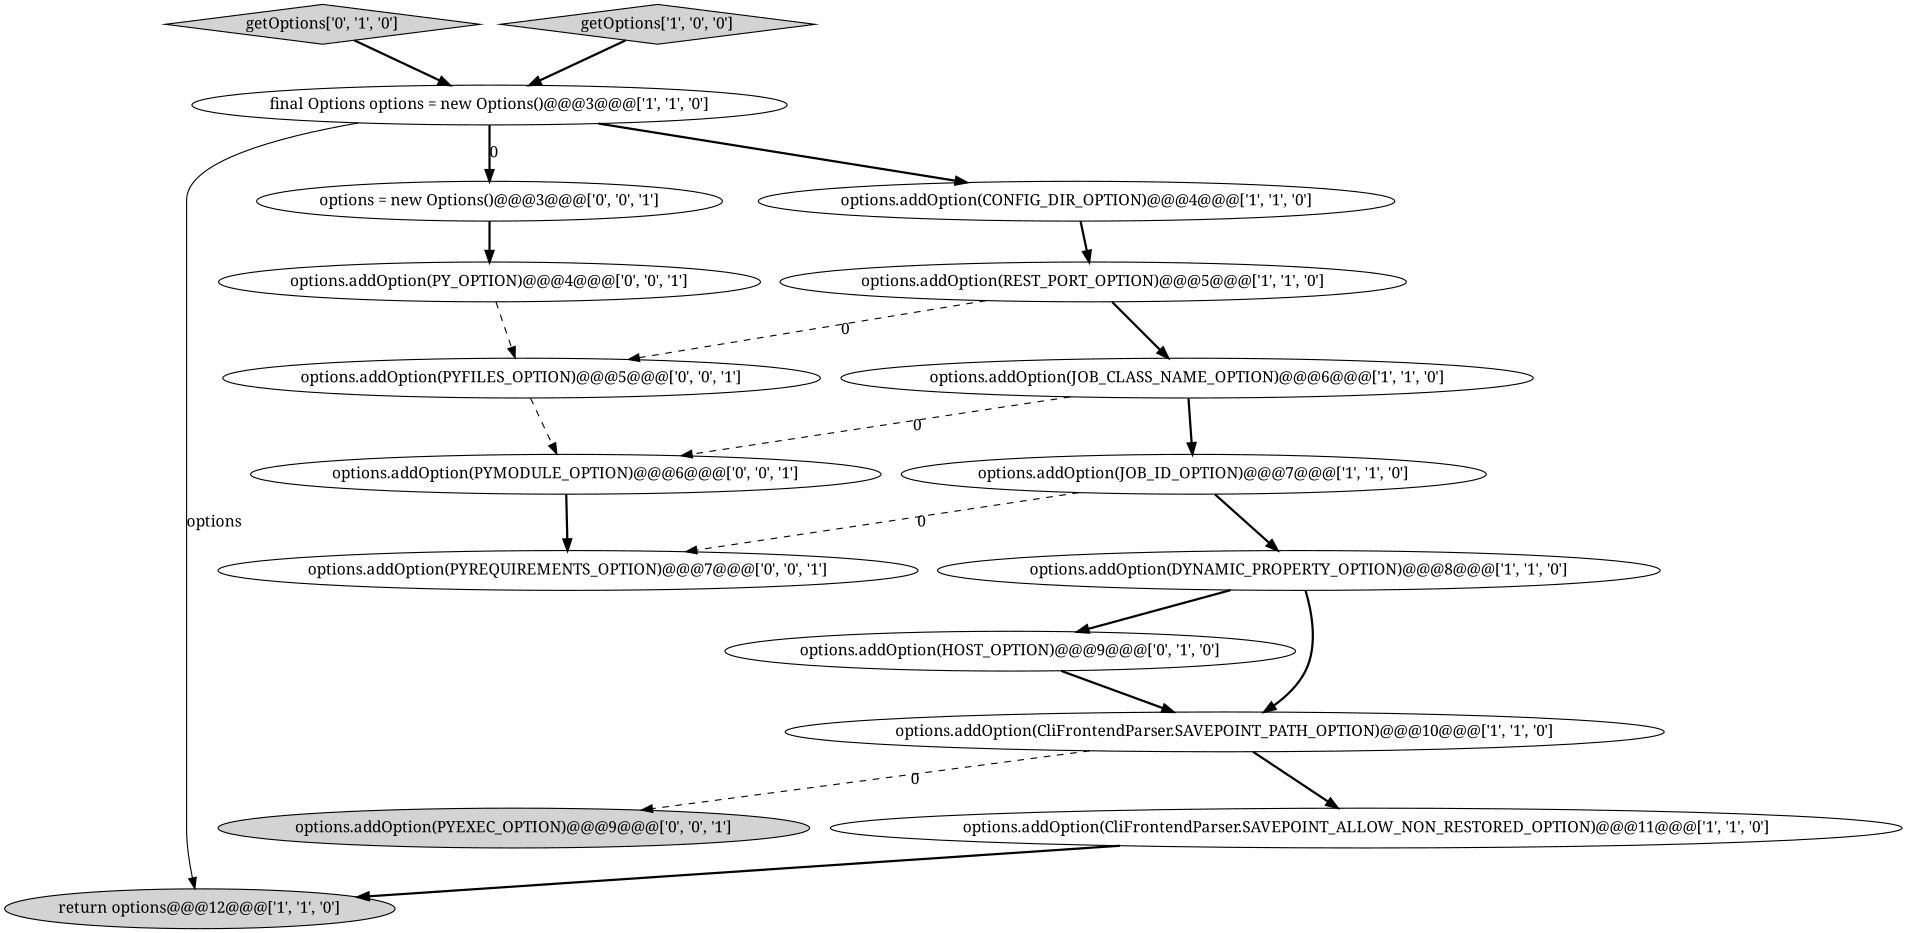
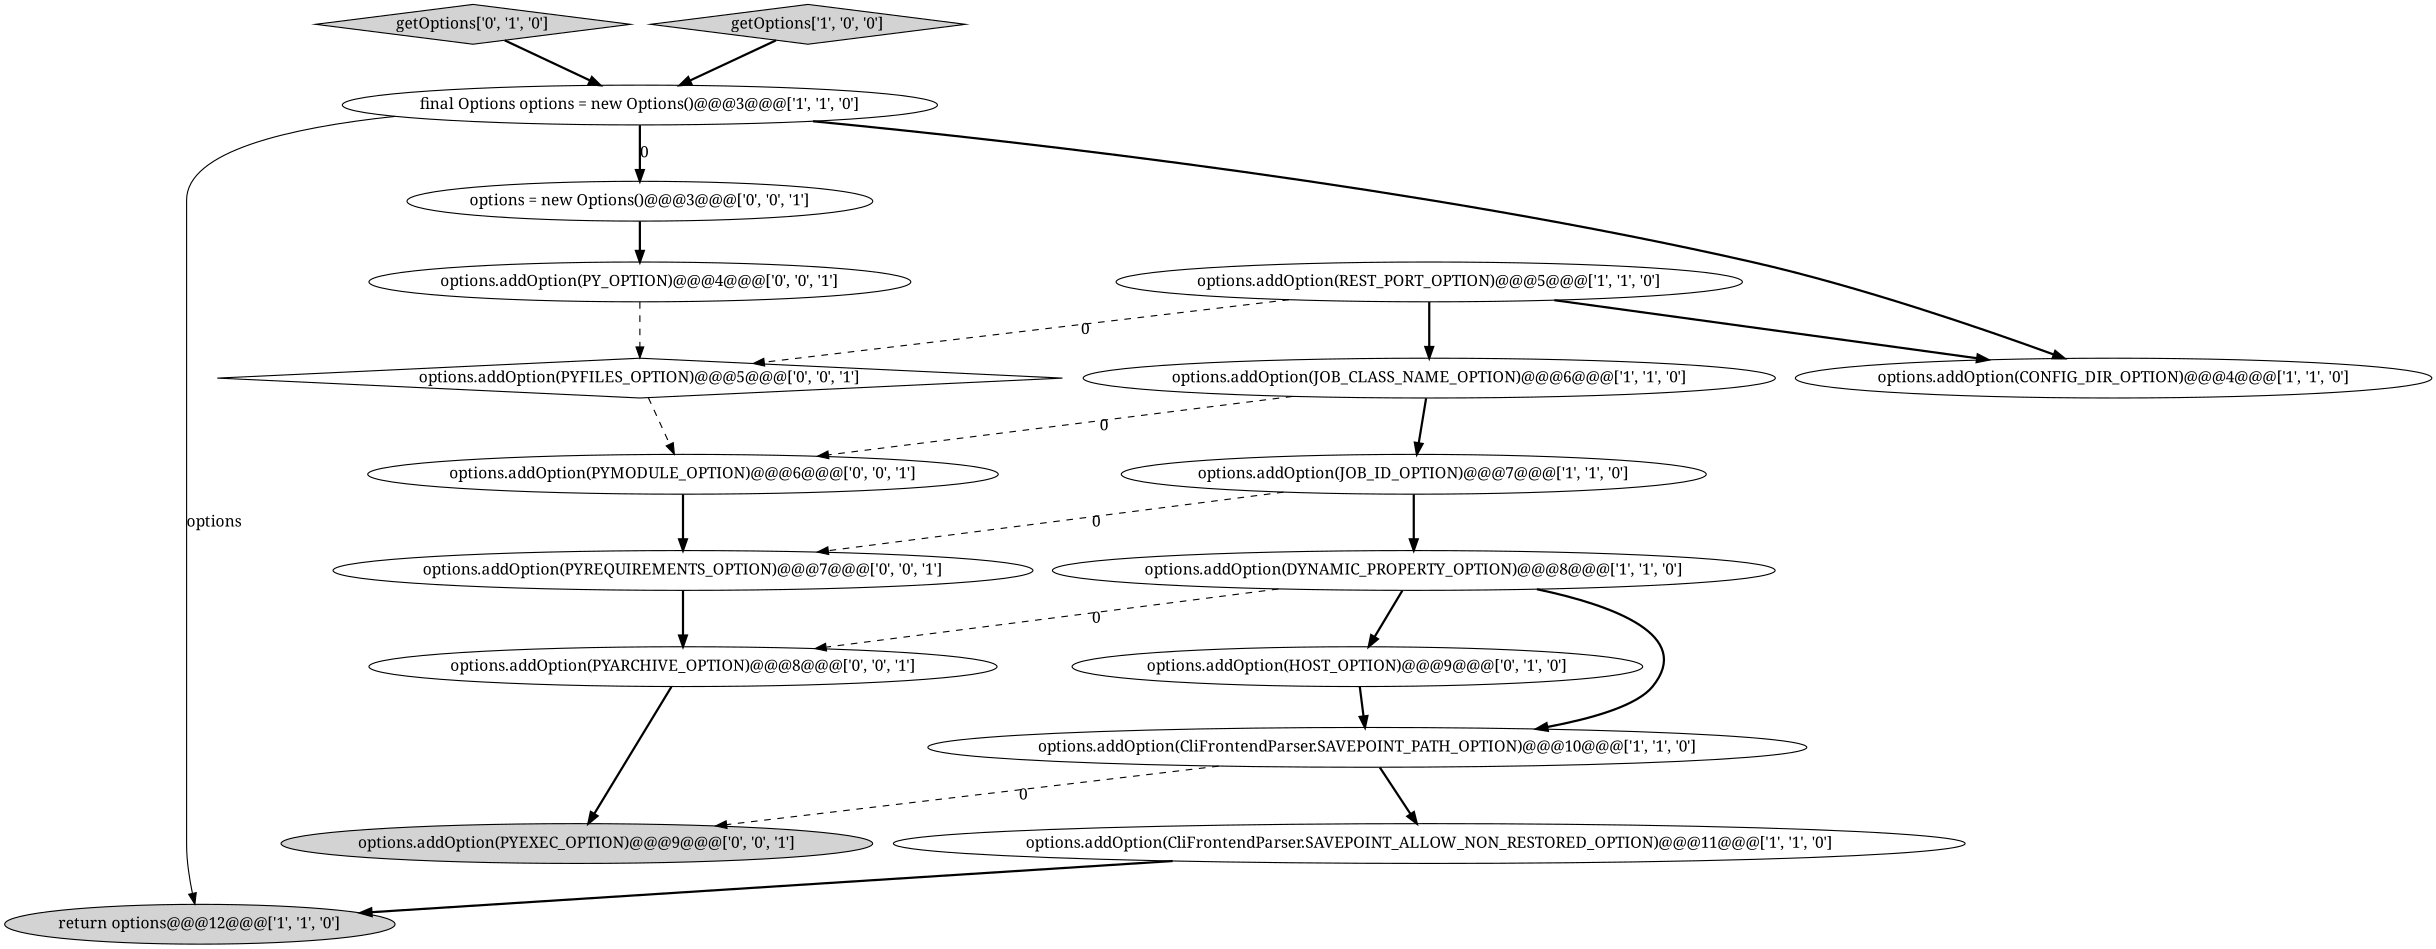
(1084, 236) -> (1766, 329)
(522, 378) -> (640, 378)
none -> (683, 667)
